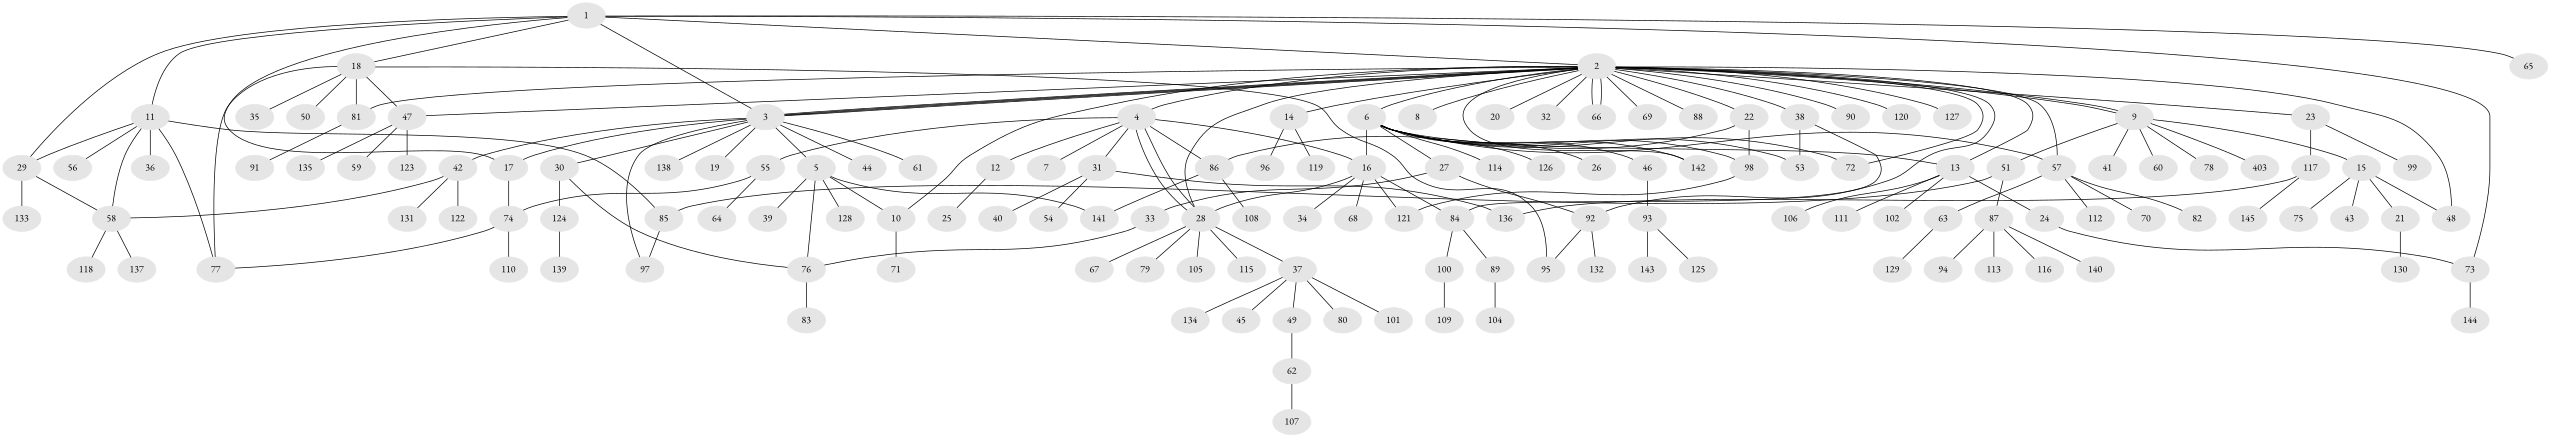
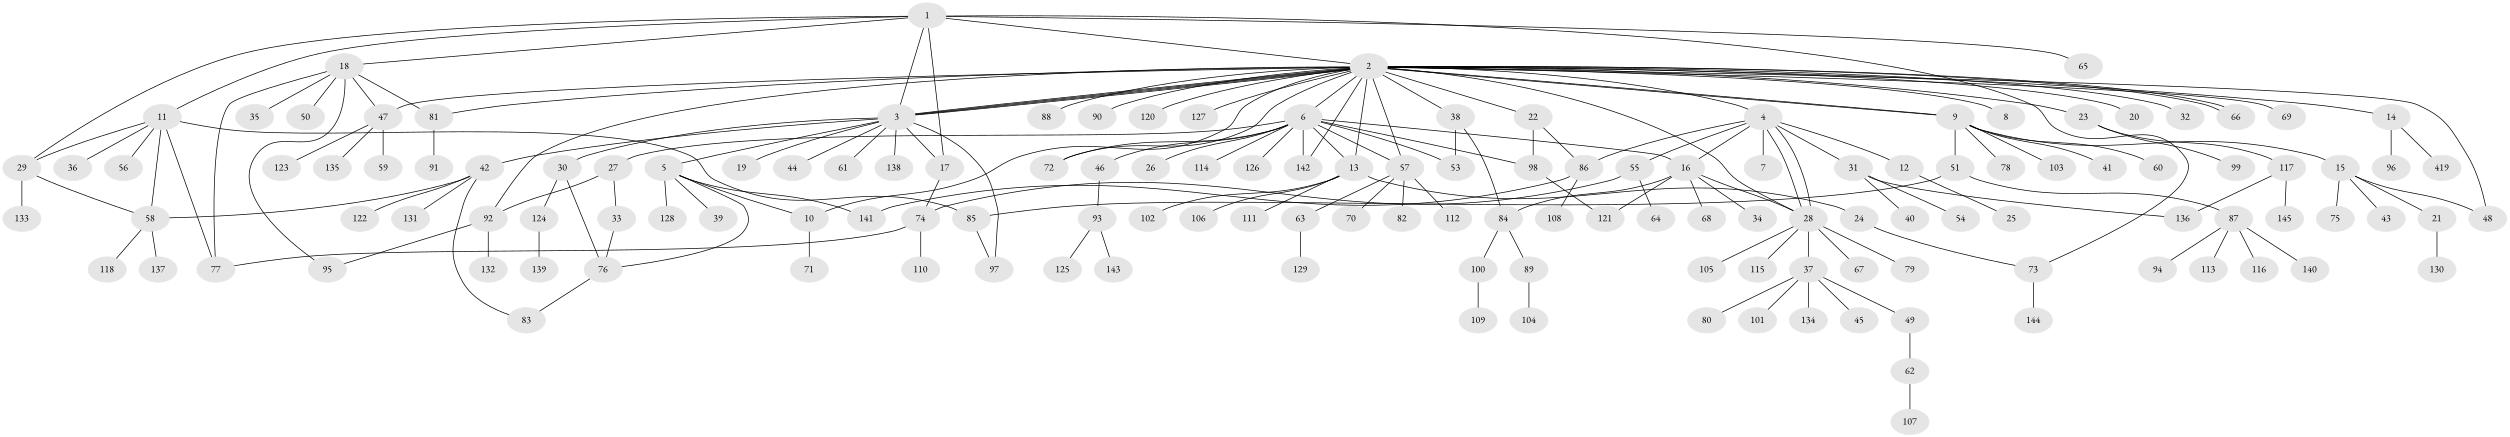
(1316, 168) -> (2442, 168)
(2260, 168) -> (2057, 168)
none -> (454, 258)
